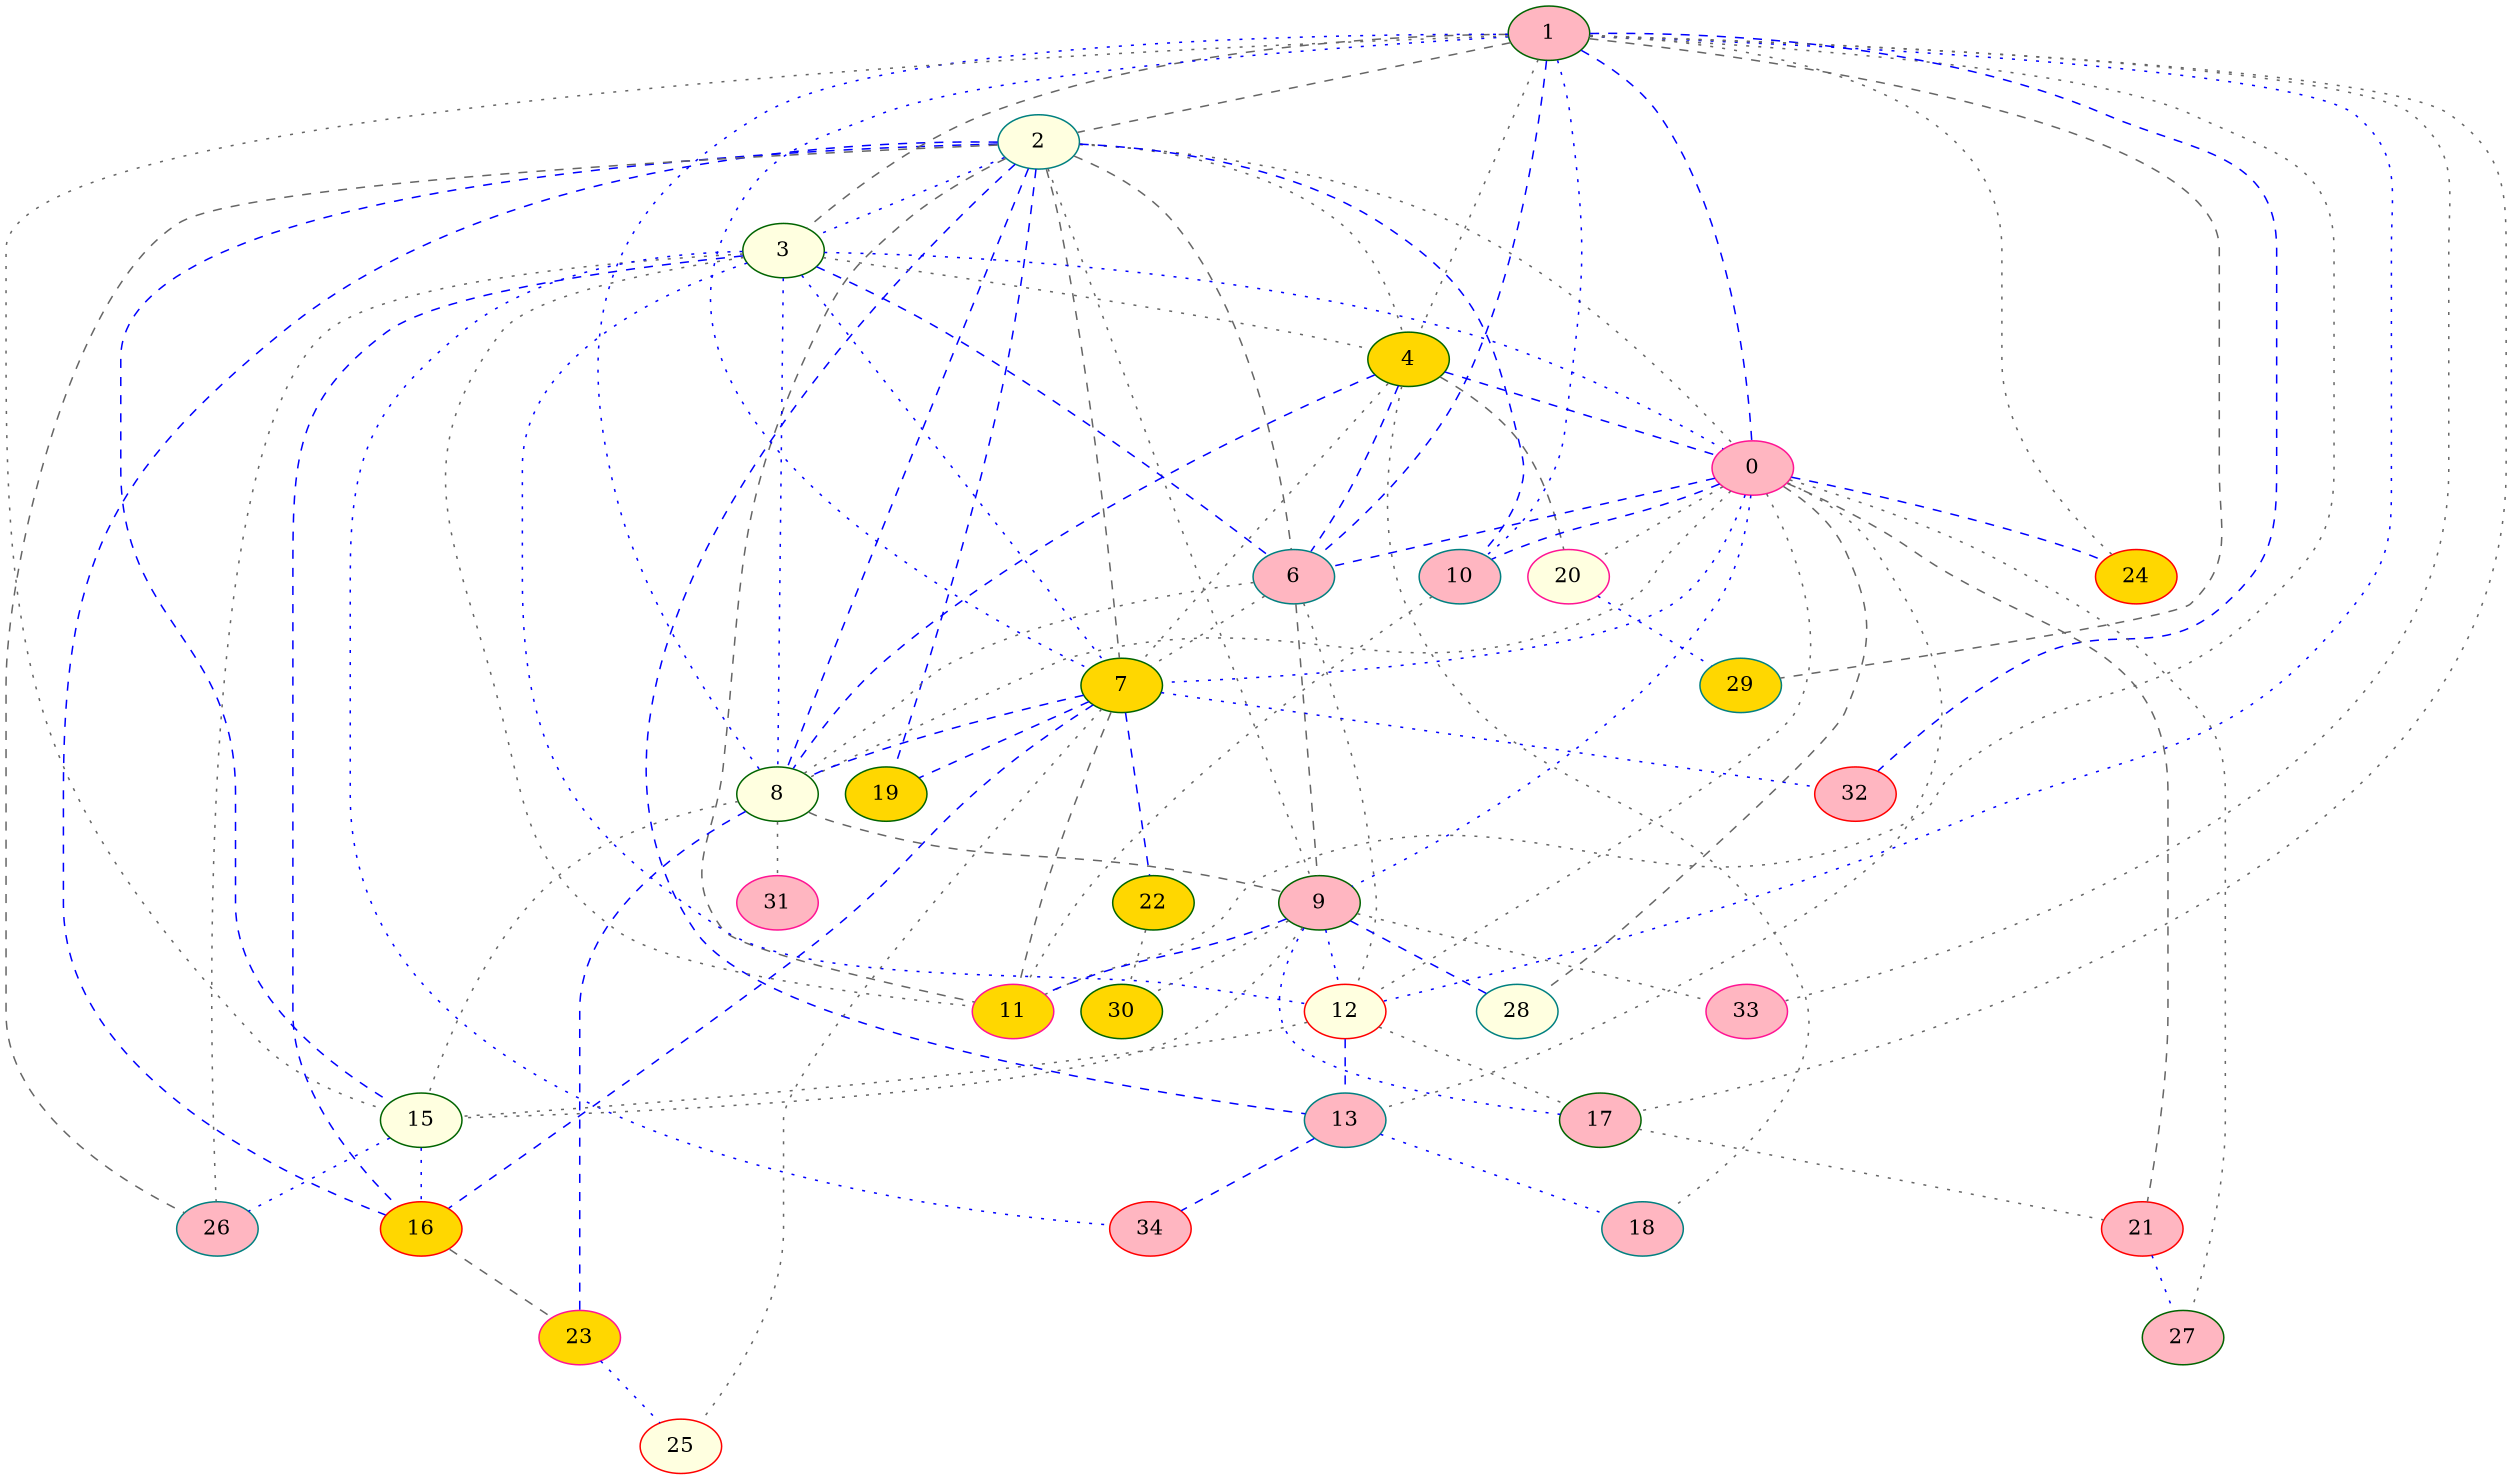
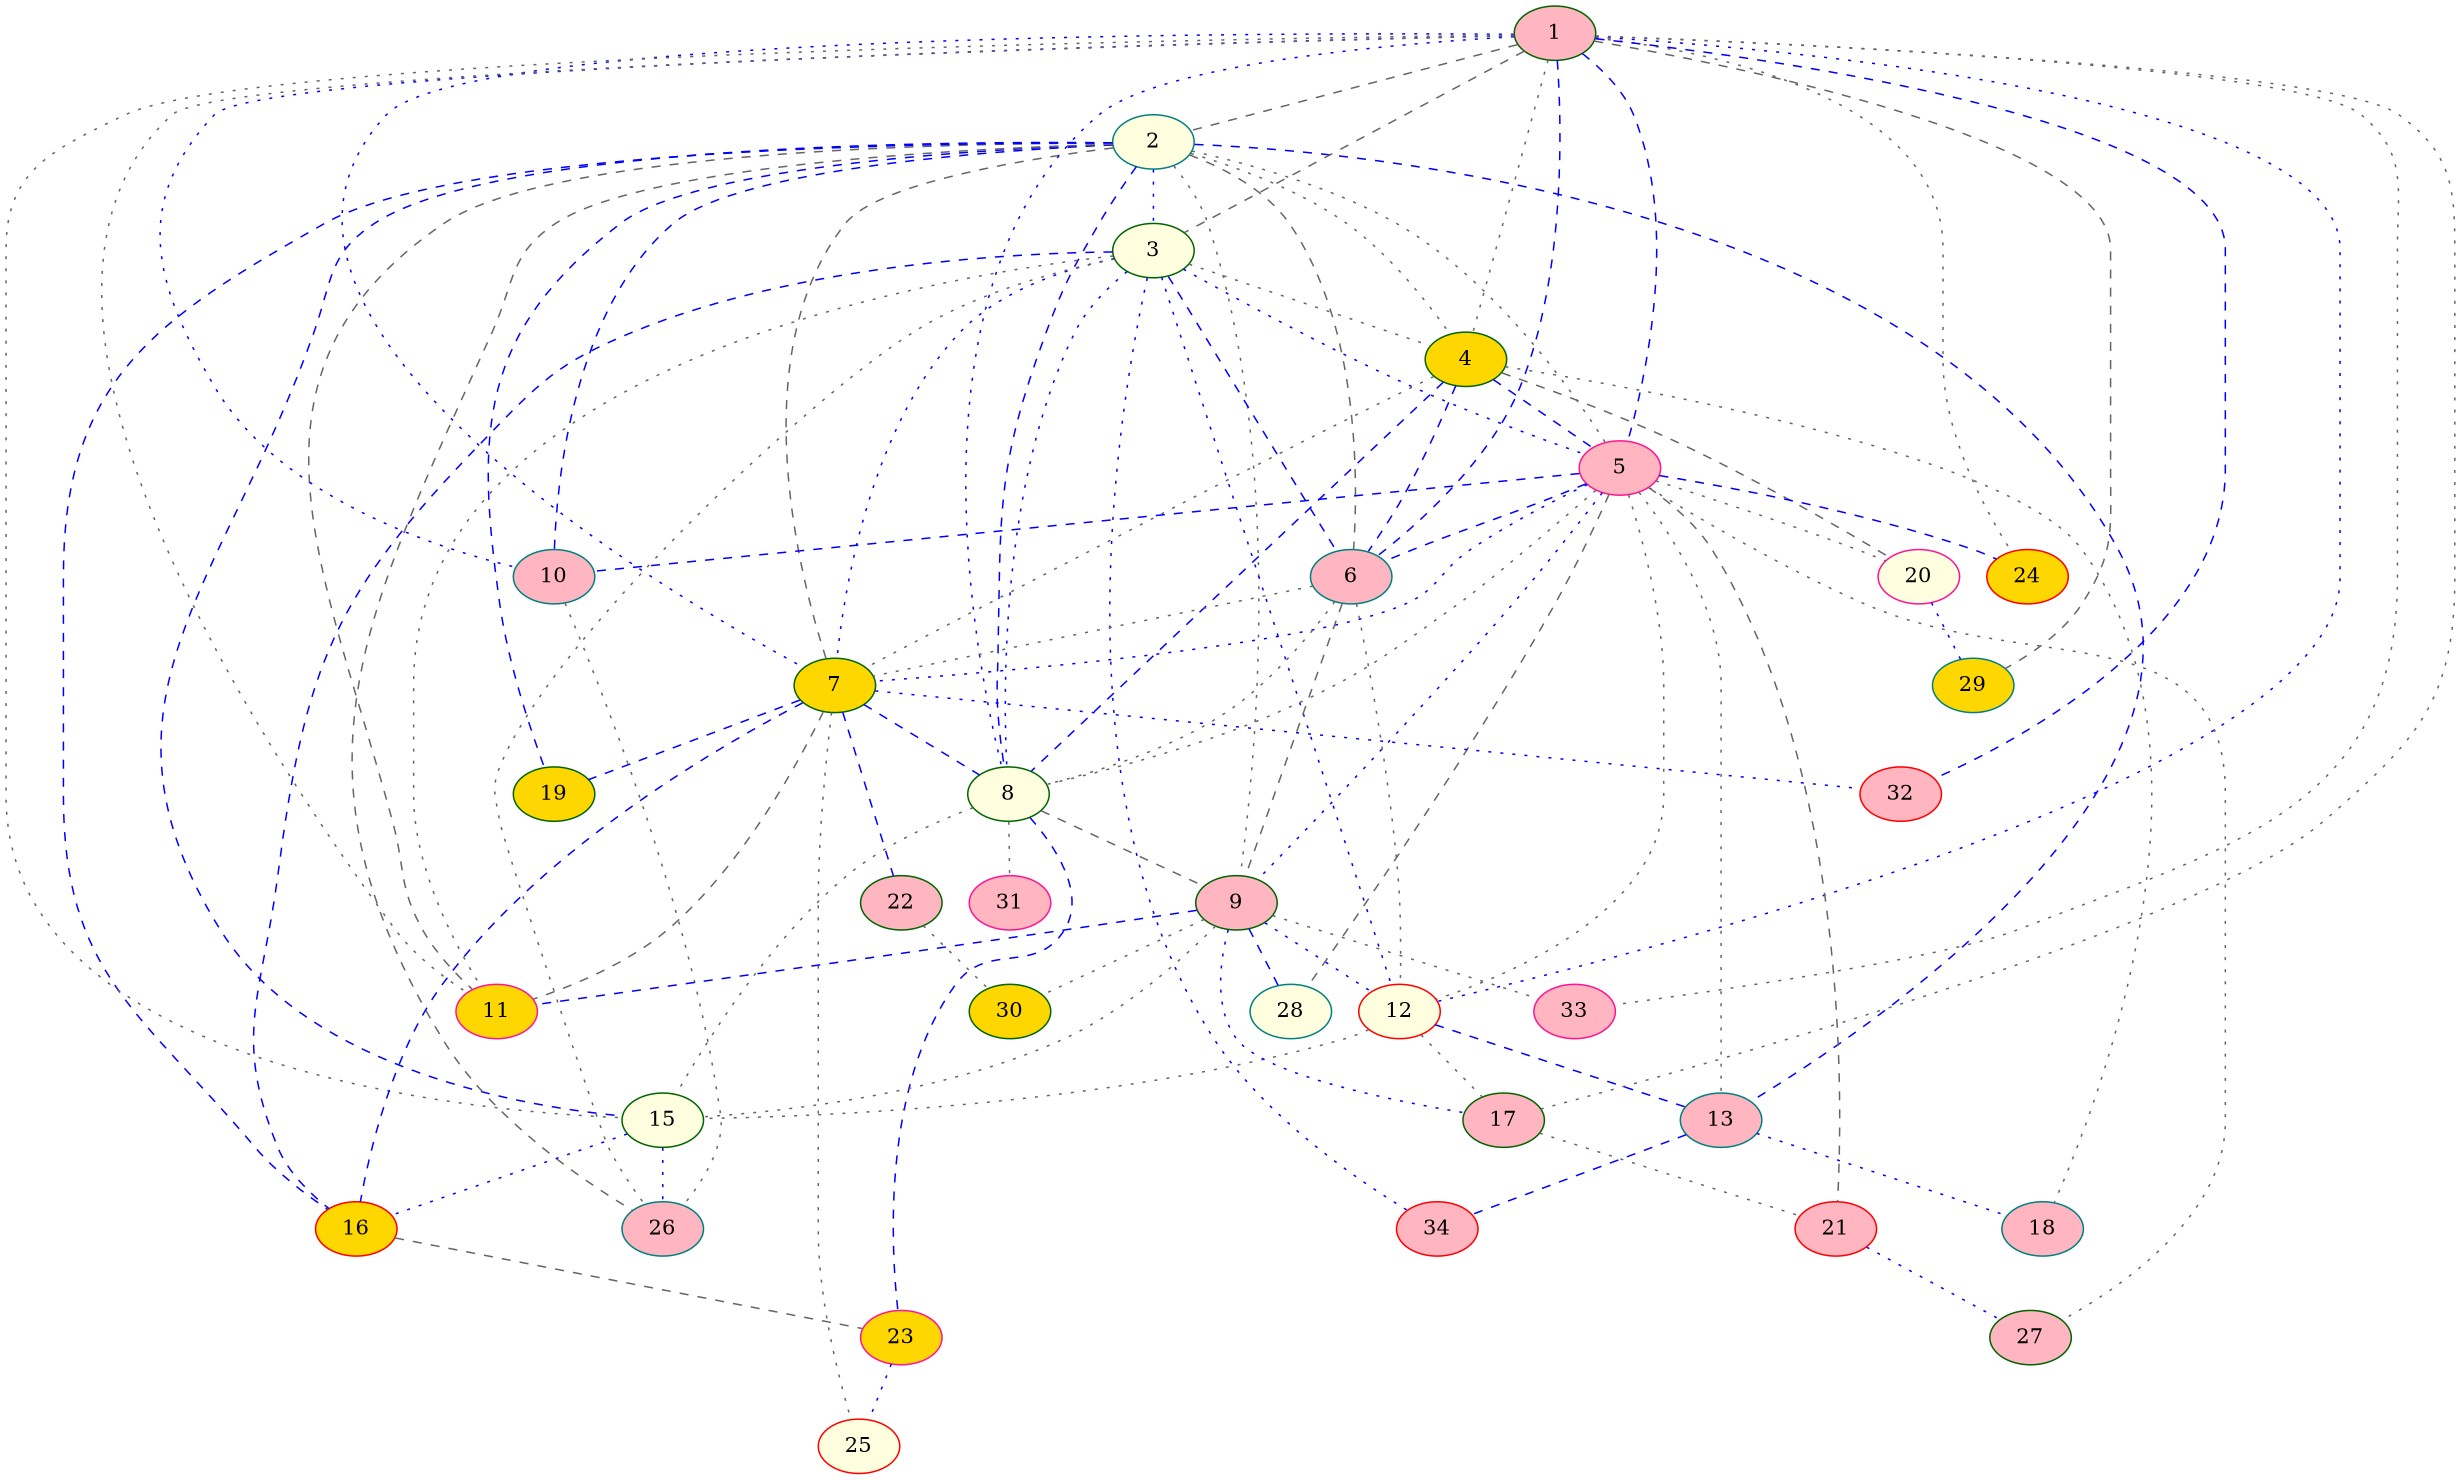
(1753, 468) -> (1620, 468)
(1207, 770) -> (673, 902)
(1153, 903) -> (901, 903)
